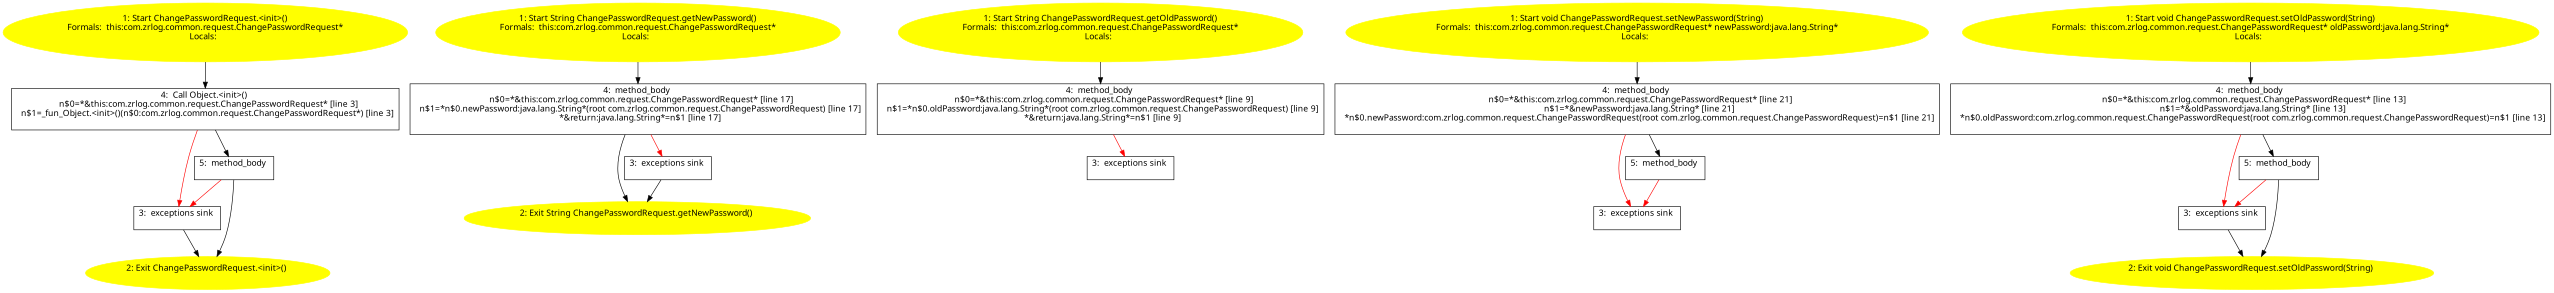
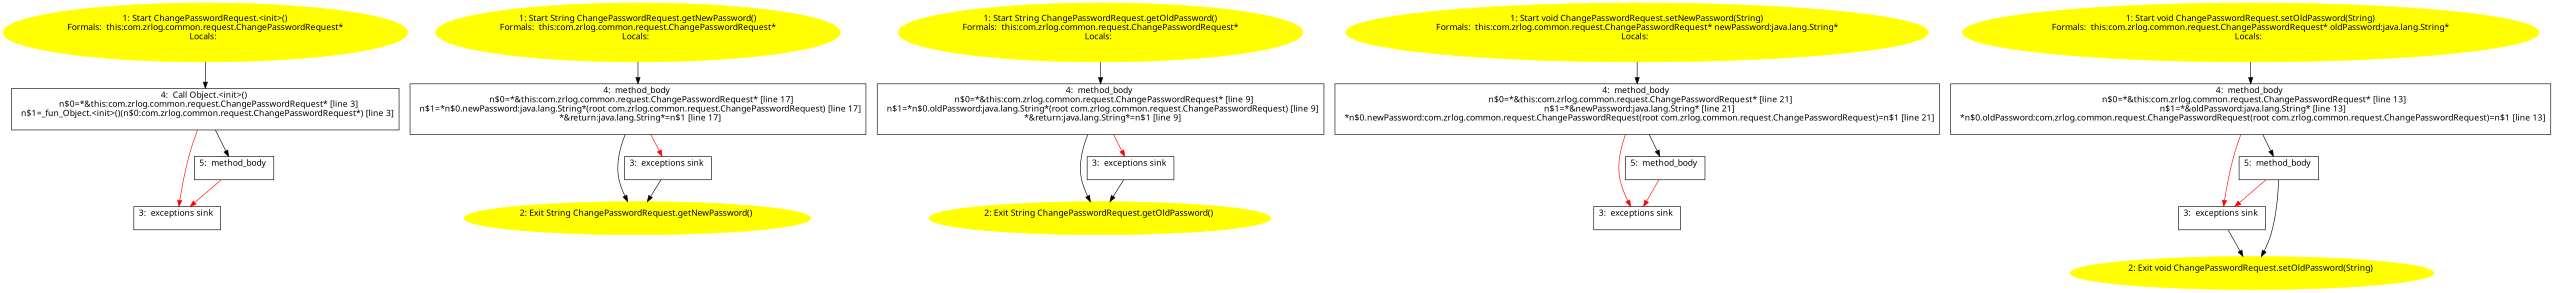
none -> (1100, 218)
(208, 273) -> none
